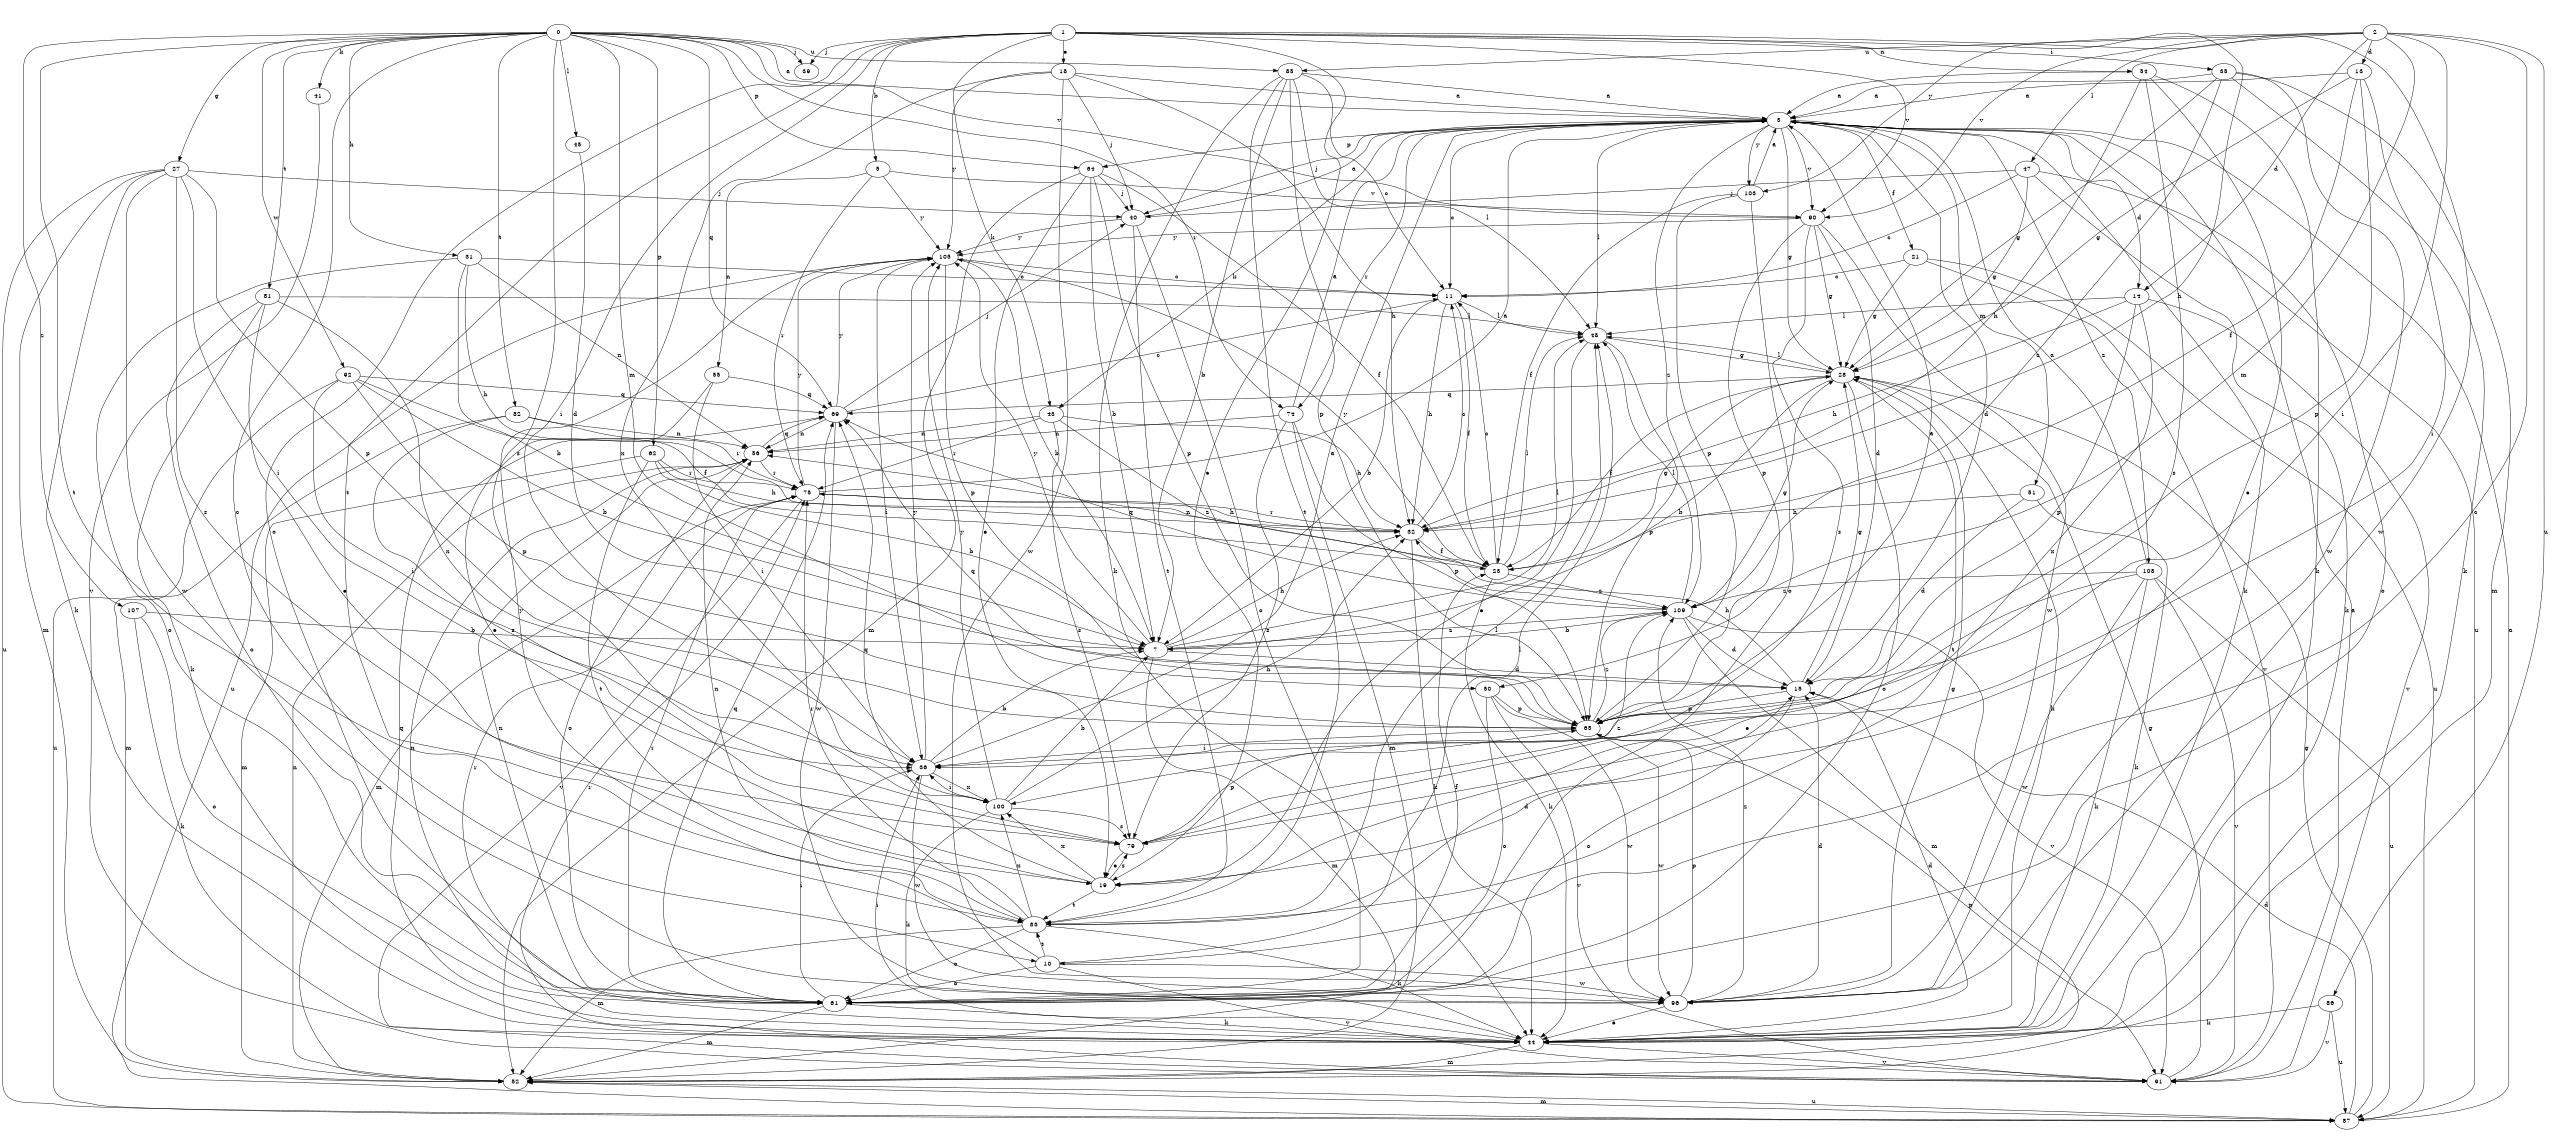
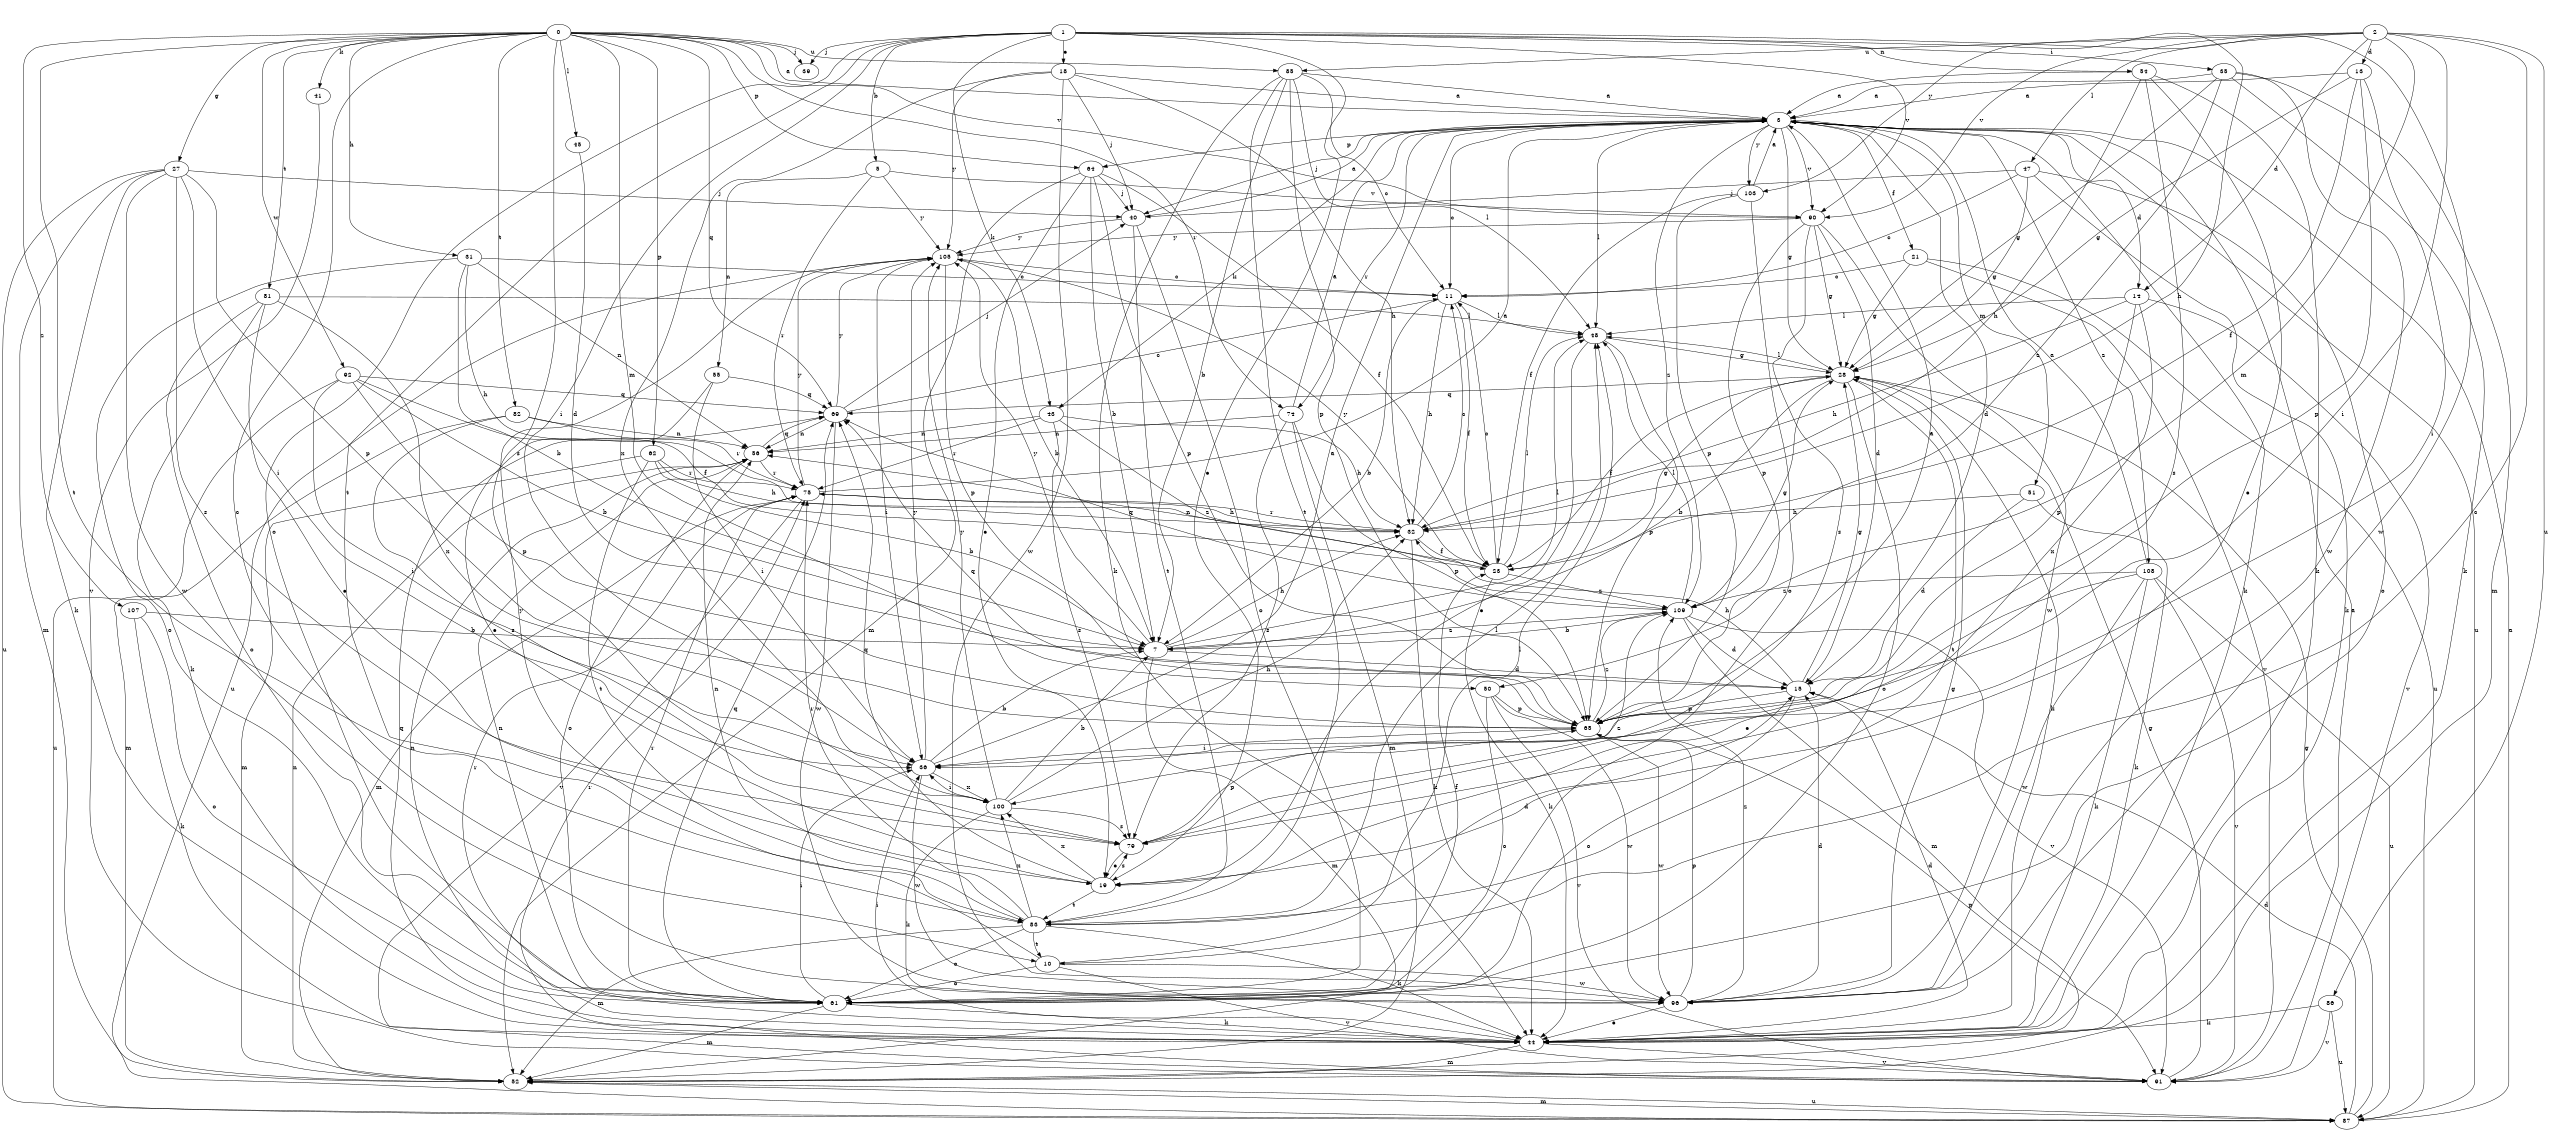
(1042, 947) -> (1034, 944)
